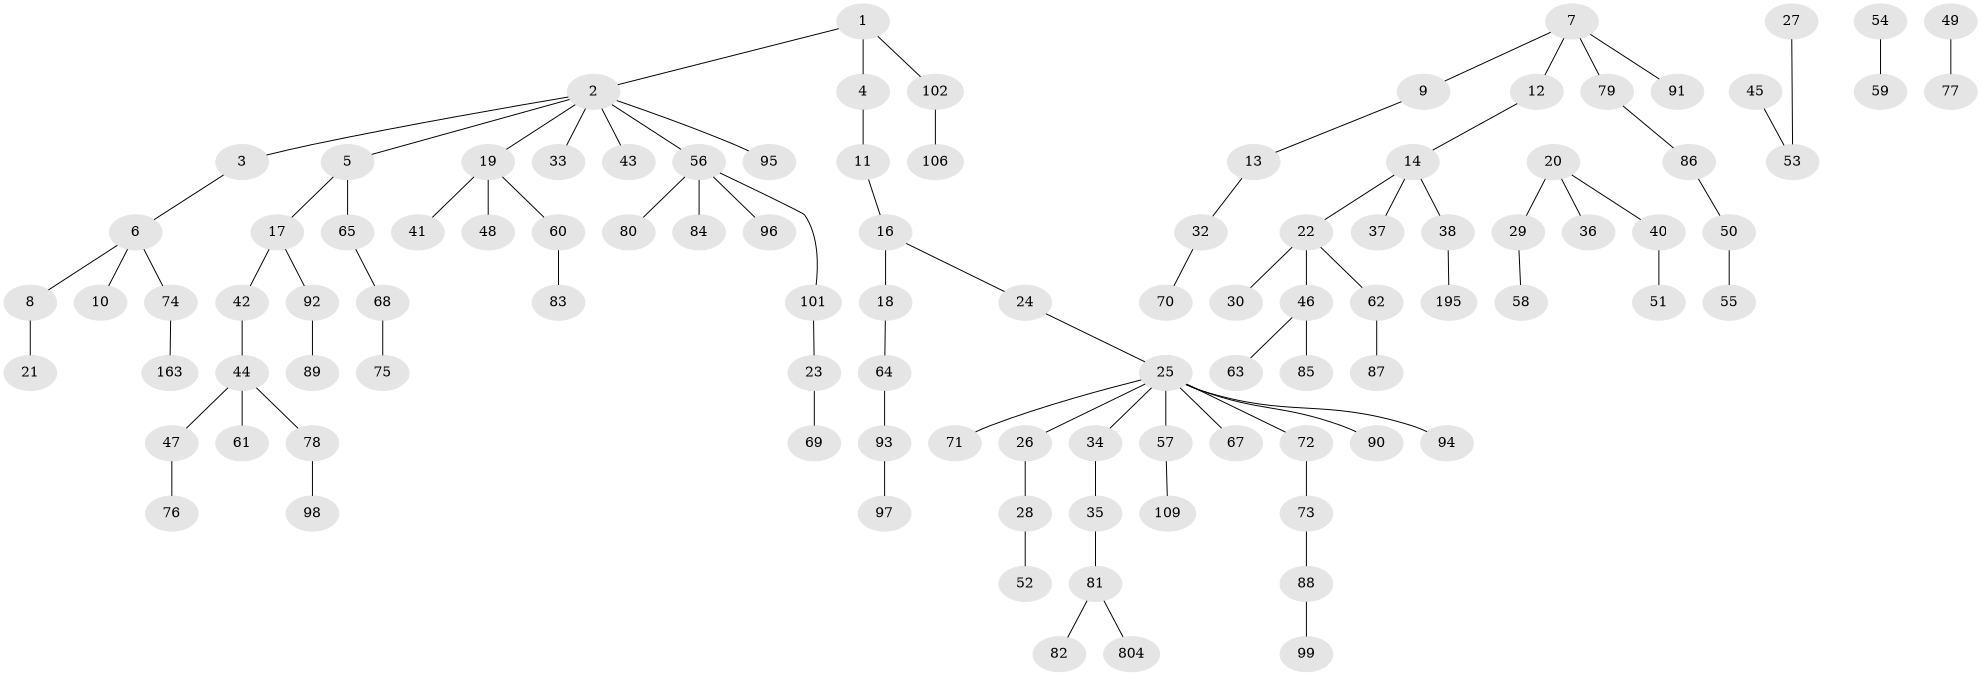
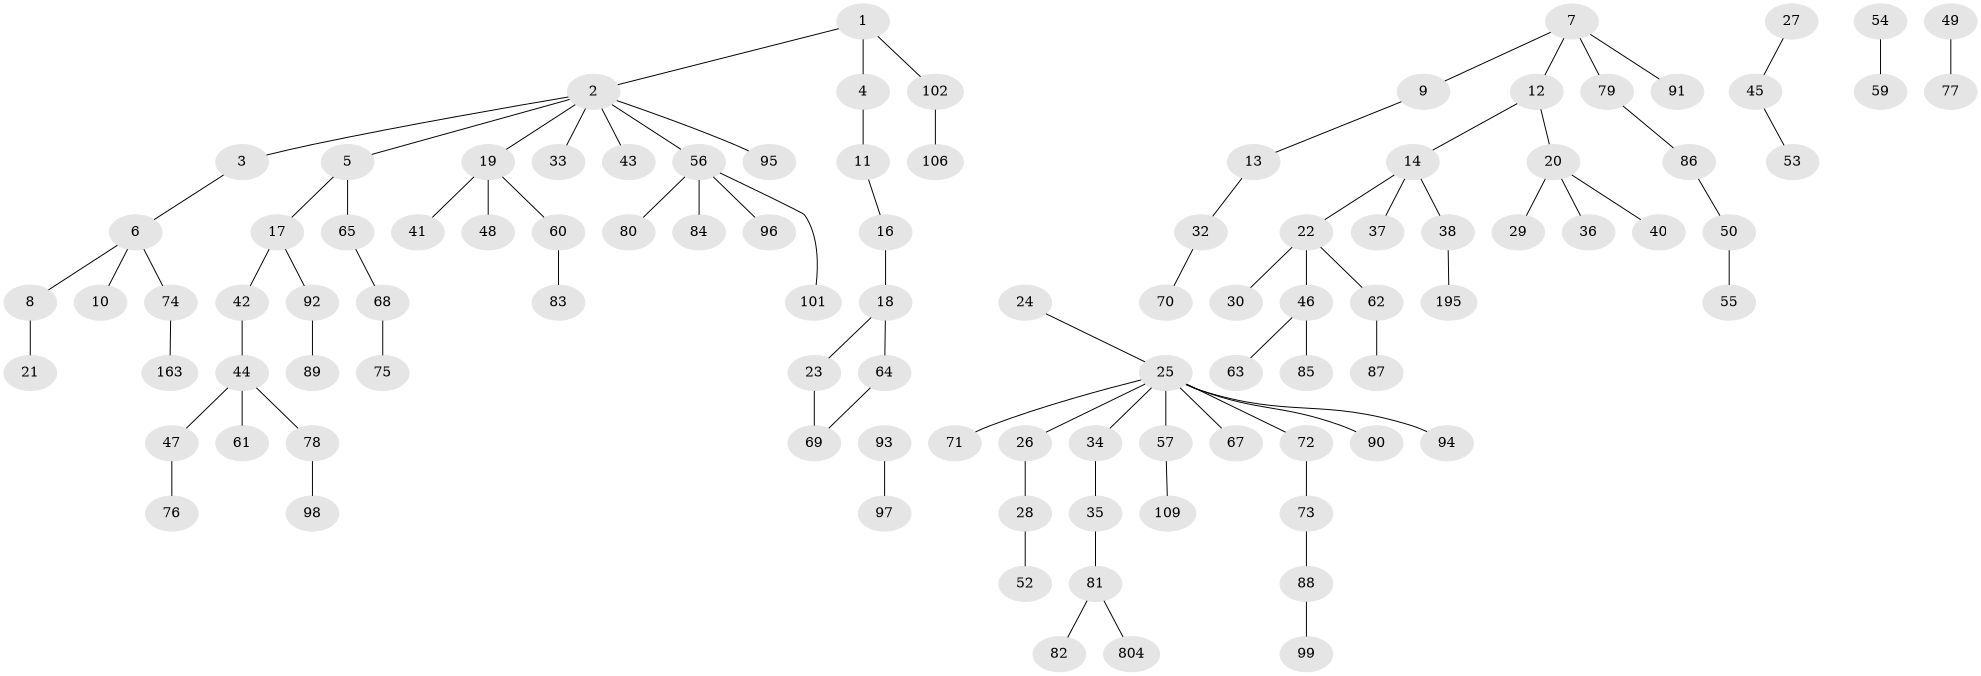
(1792, 92) -> (1774, 57)
none -> (1545, 127)
(955, 268) -> none
(1521, 303) -> none
(1659, 303) -> none
(814, 338) -> (850, 338)
(885, 408) -> (850, 408)
